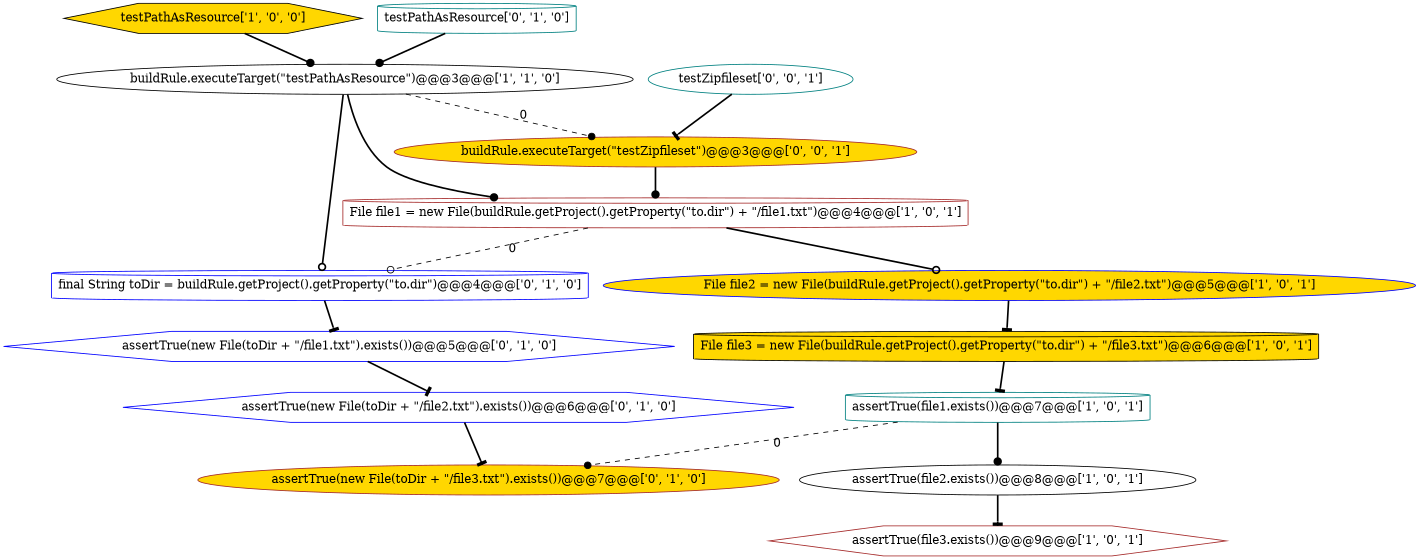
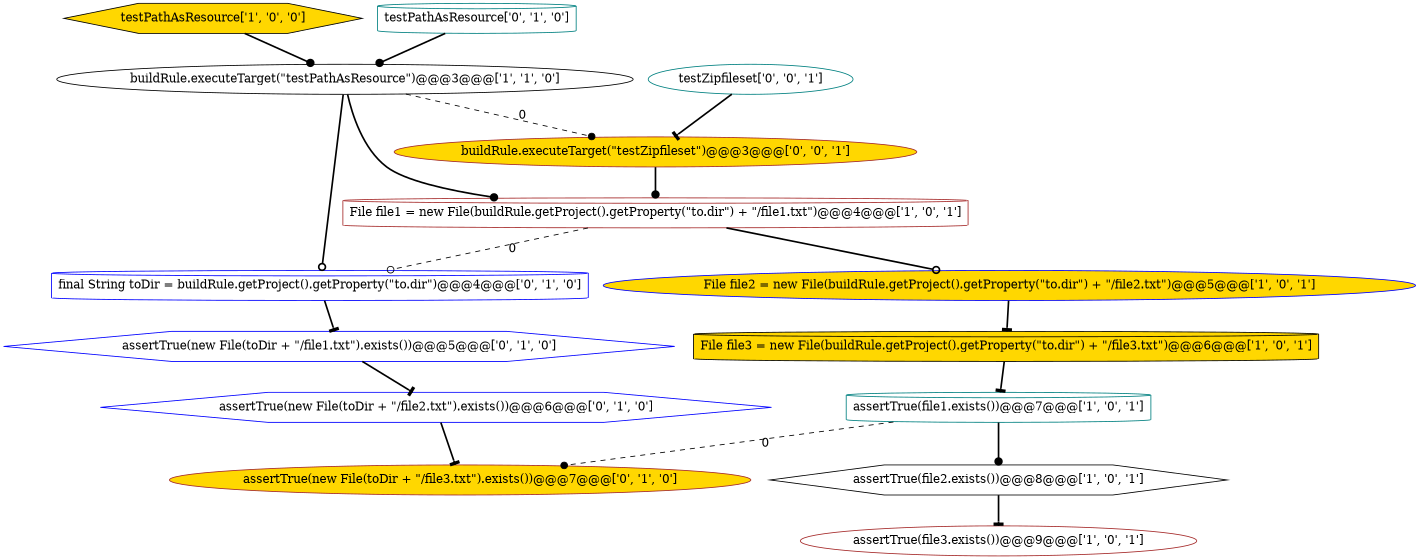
(998, 480) -> (999, 480)
(998, 541) -> (999, 541)
